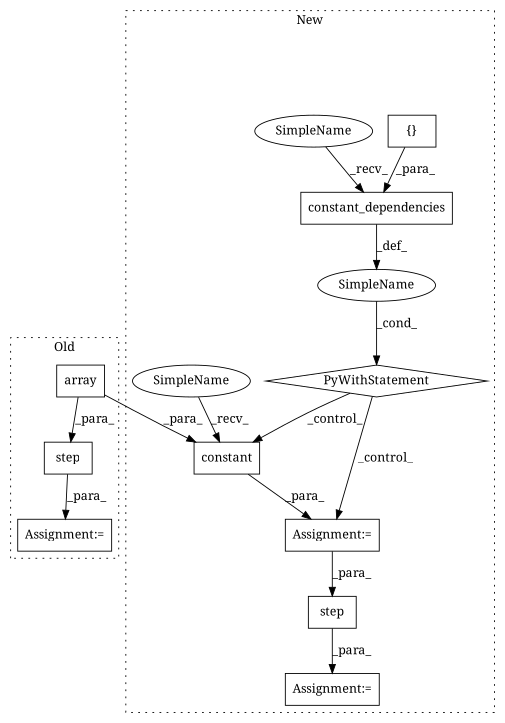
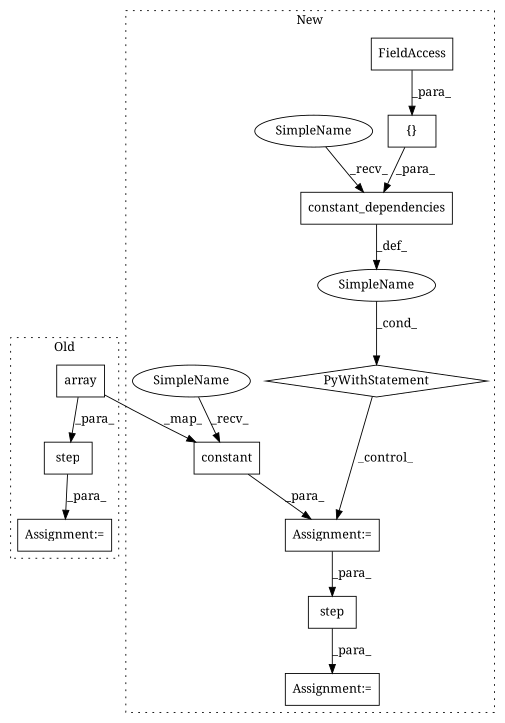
none -> (412, 54)
(305, 414) -> none
(183, 420) -> (183, 420)
